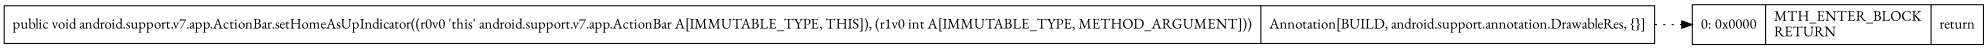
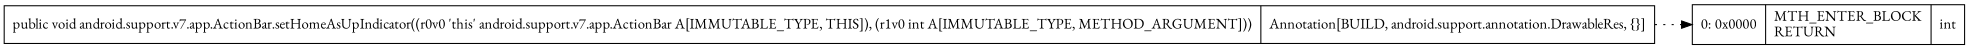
(1957, 24) -> (1948, 24)
